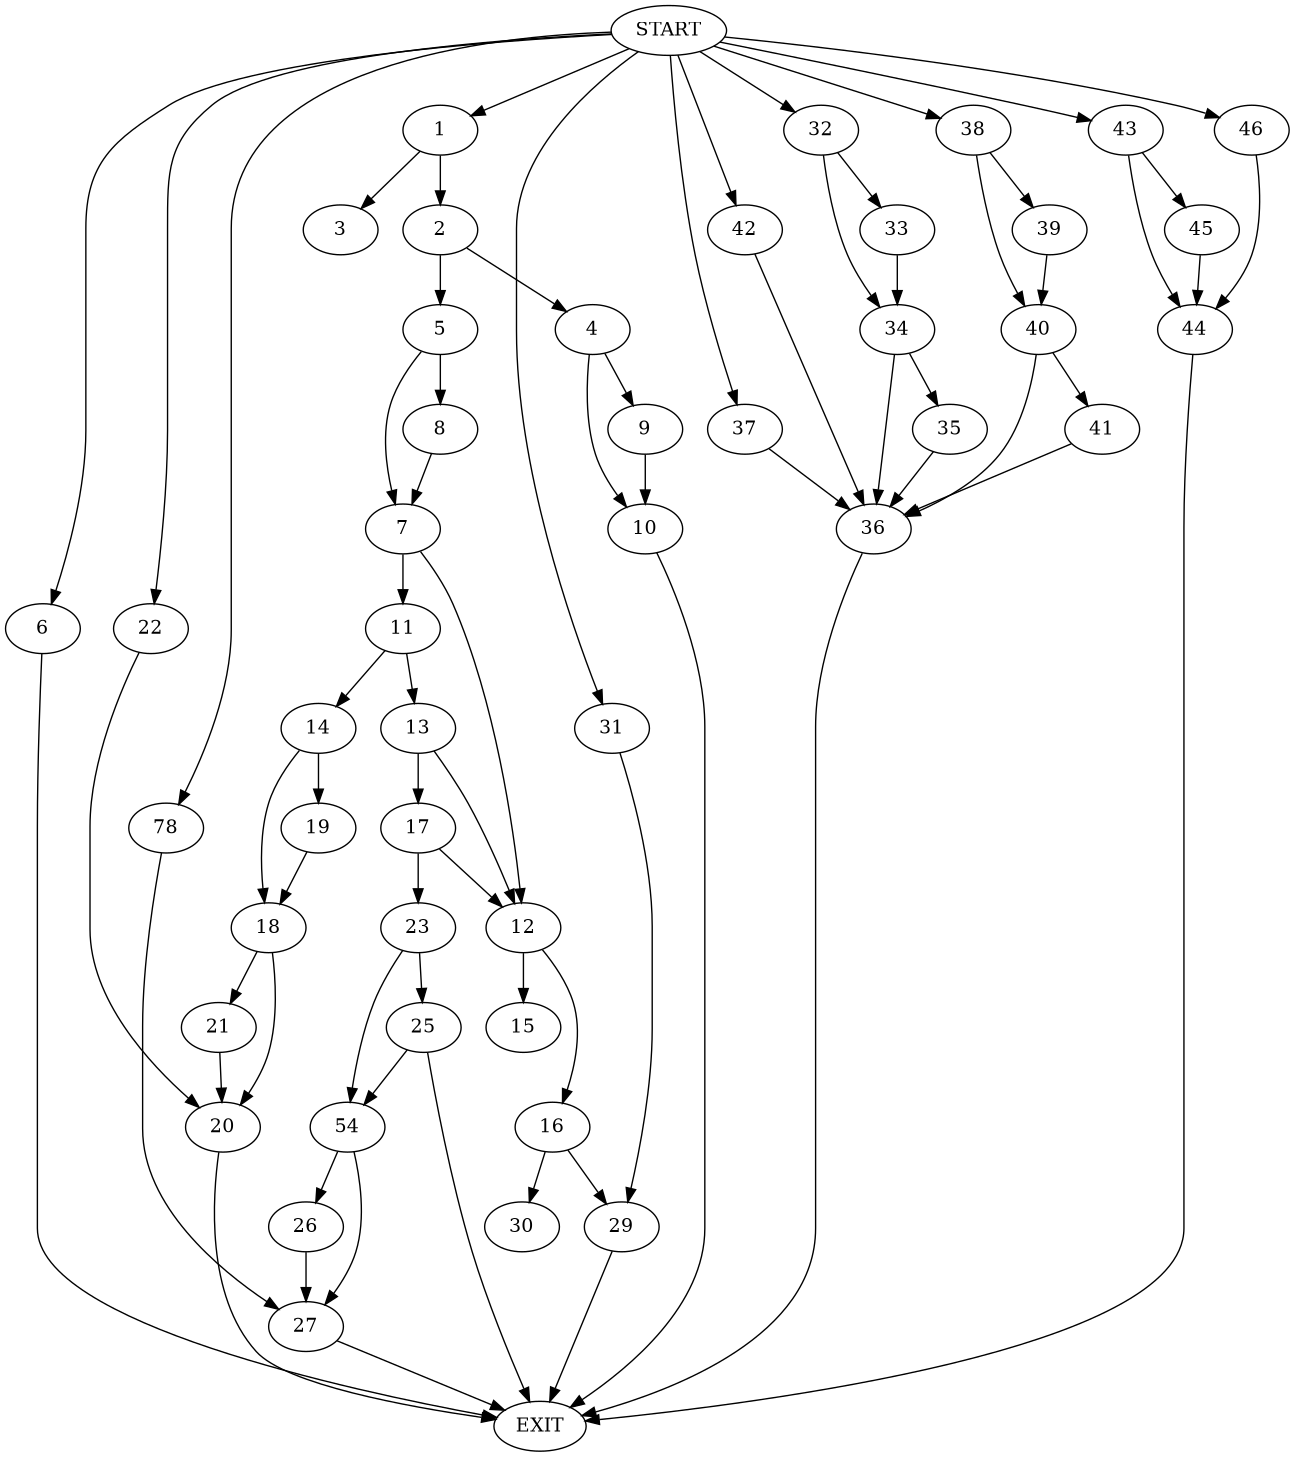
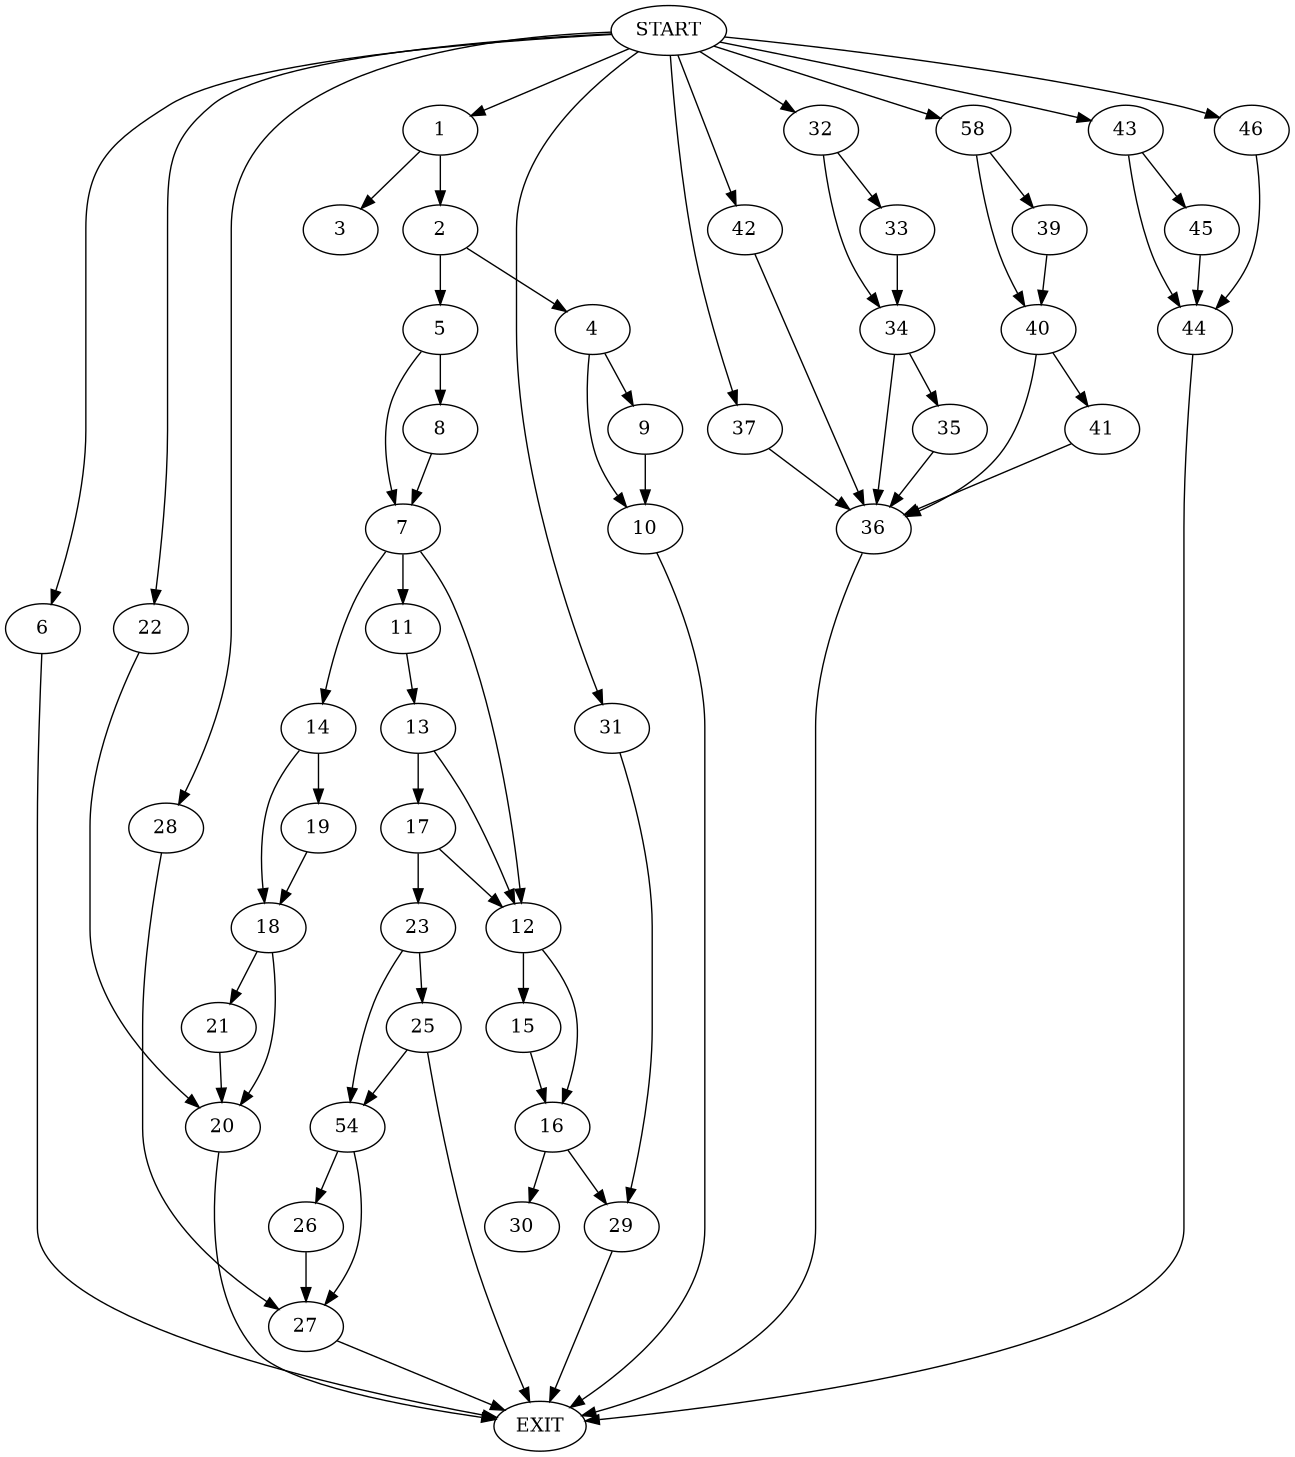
(973, 130) -> (973, 130)
(365, 673) -> (347, 617)
(166, 828) -> (166, 828)
none -> (536, 1071)
